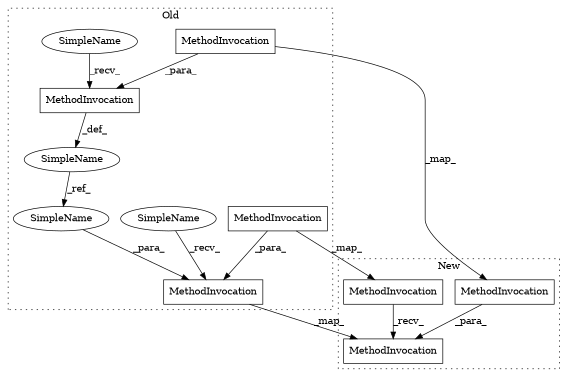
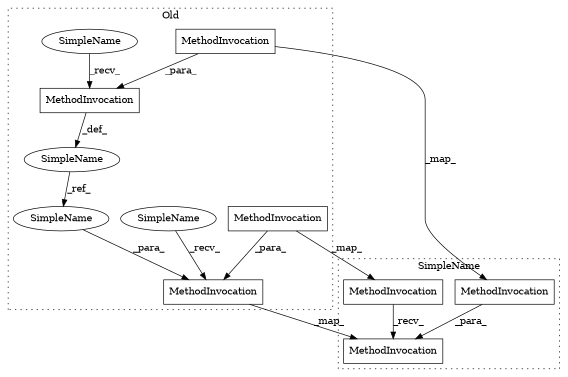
(449, 267) -> (449, 267)
